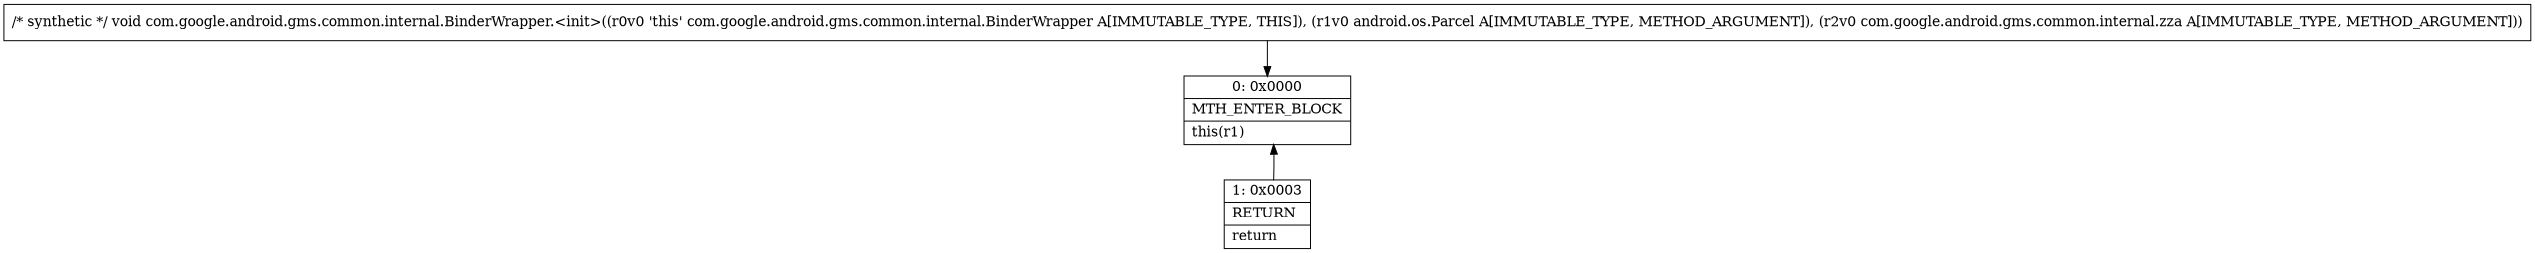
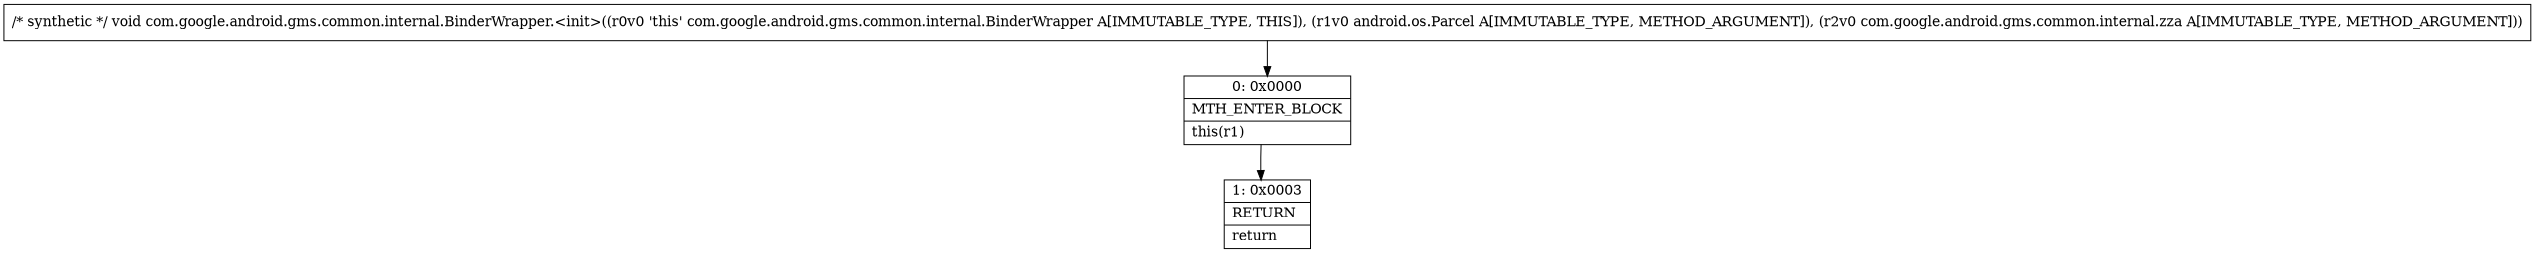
(1274, 167) -> (1261, 157)
